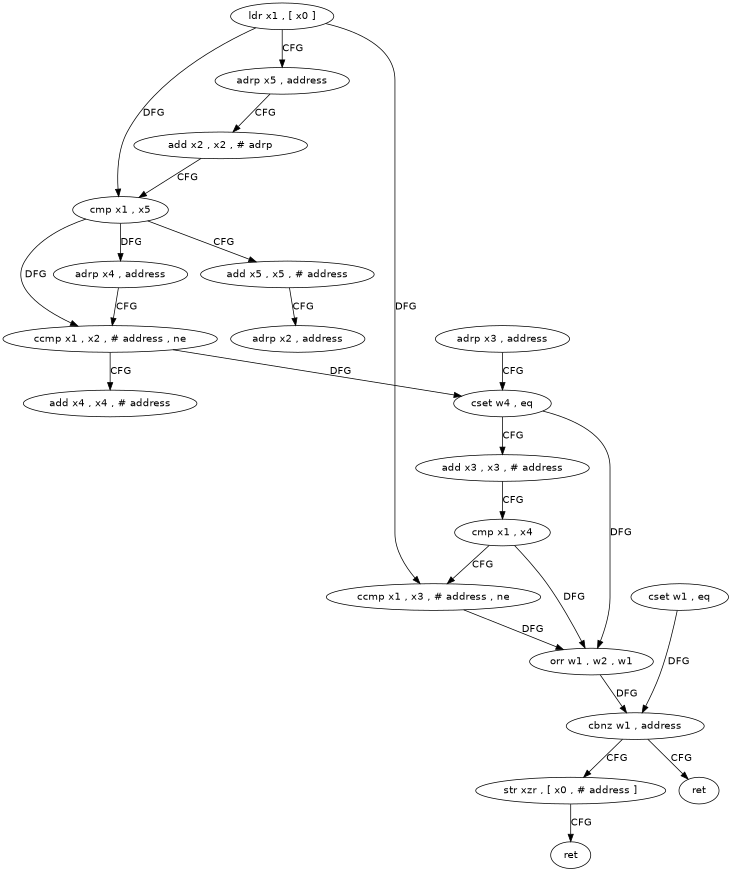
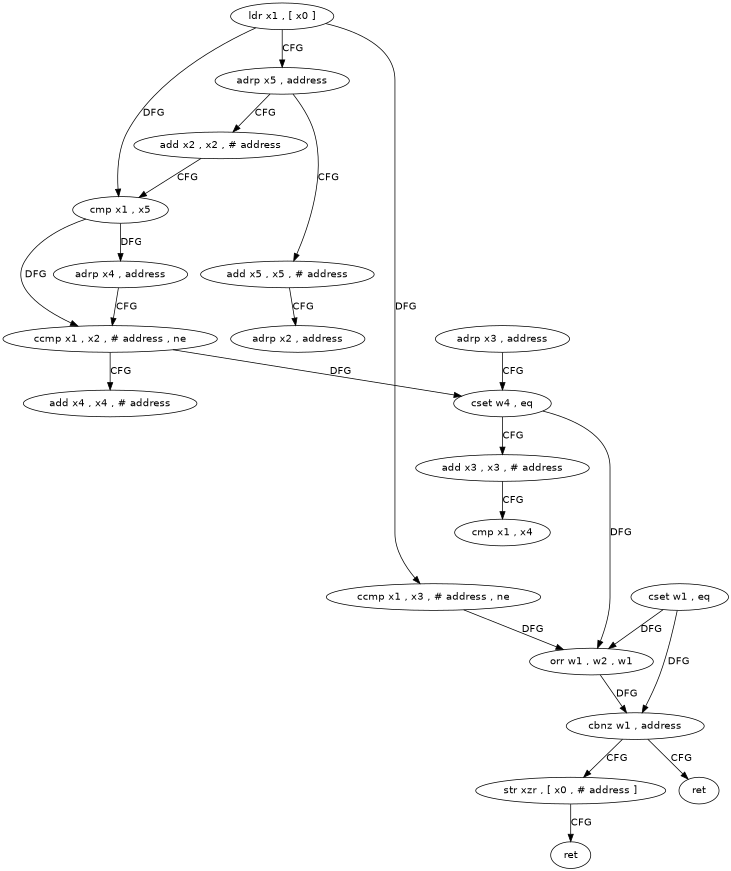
(221, 145) -> (221, 145)
(198, 240) -> (318, 173)
(471, 562) -> none
(552, 591) -> (639, 627)
